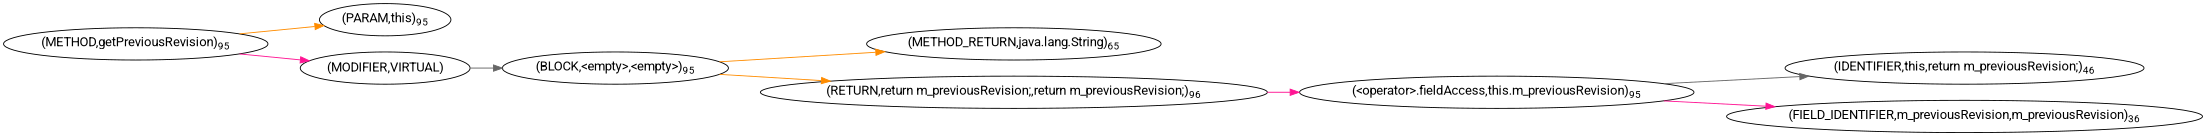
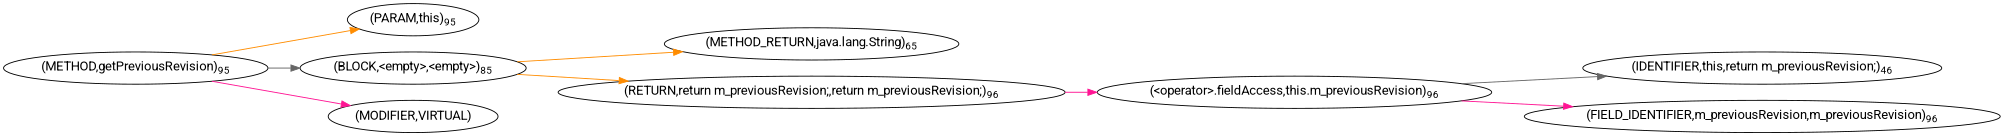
(689, 67) -> (487, 67)
(482, 68) -> (279, 68)
(1635, 91) -> (1433, 91)
(2134, 115) -> (1932, 115)
